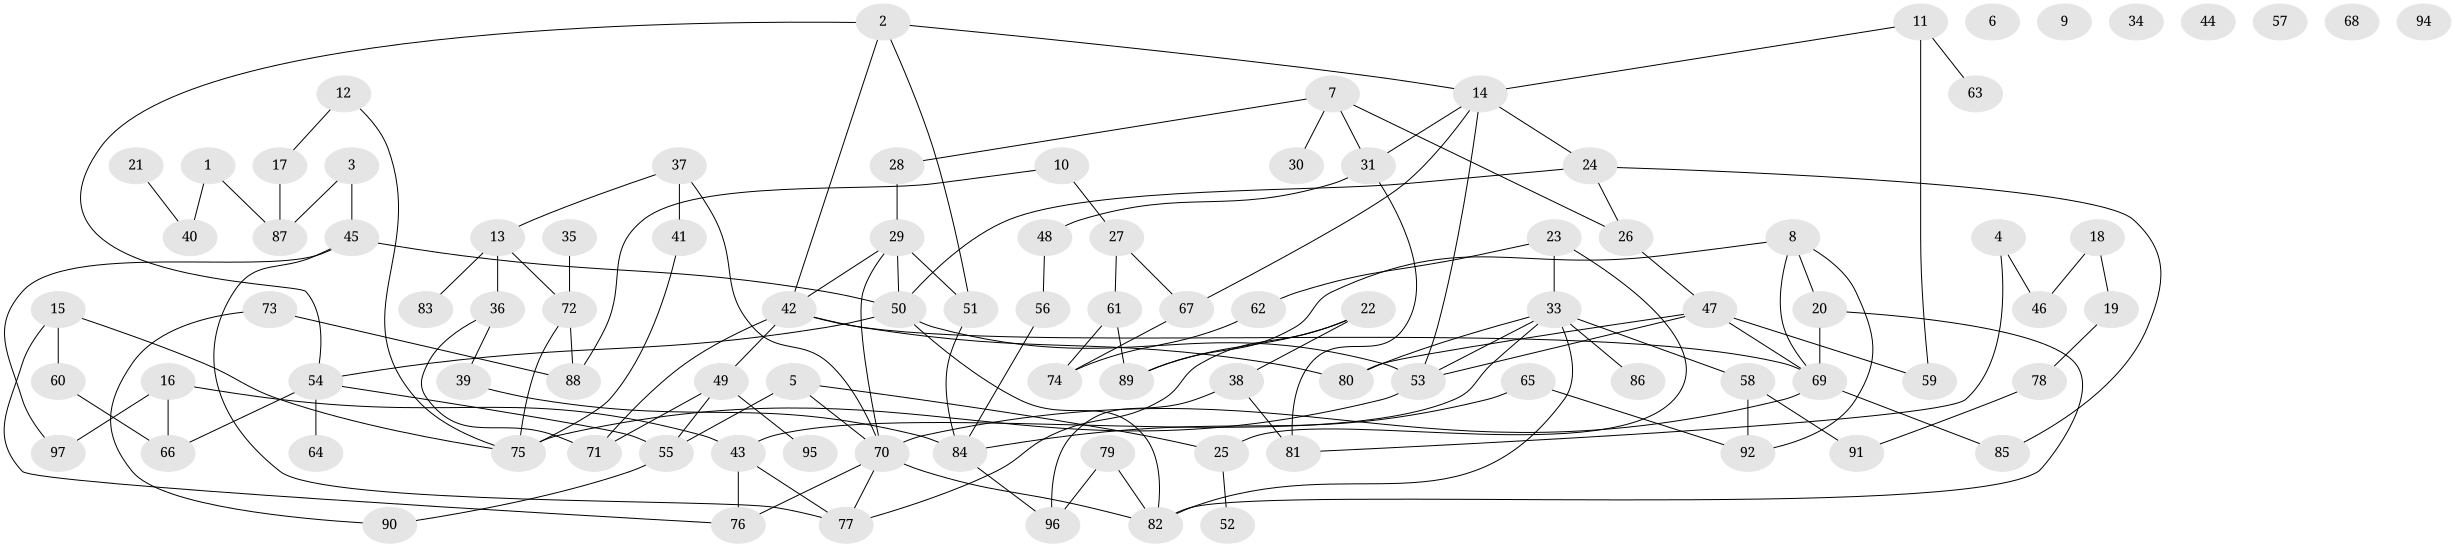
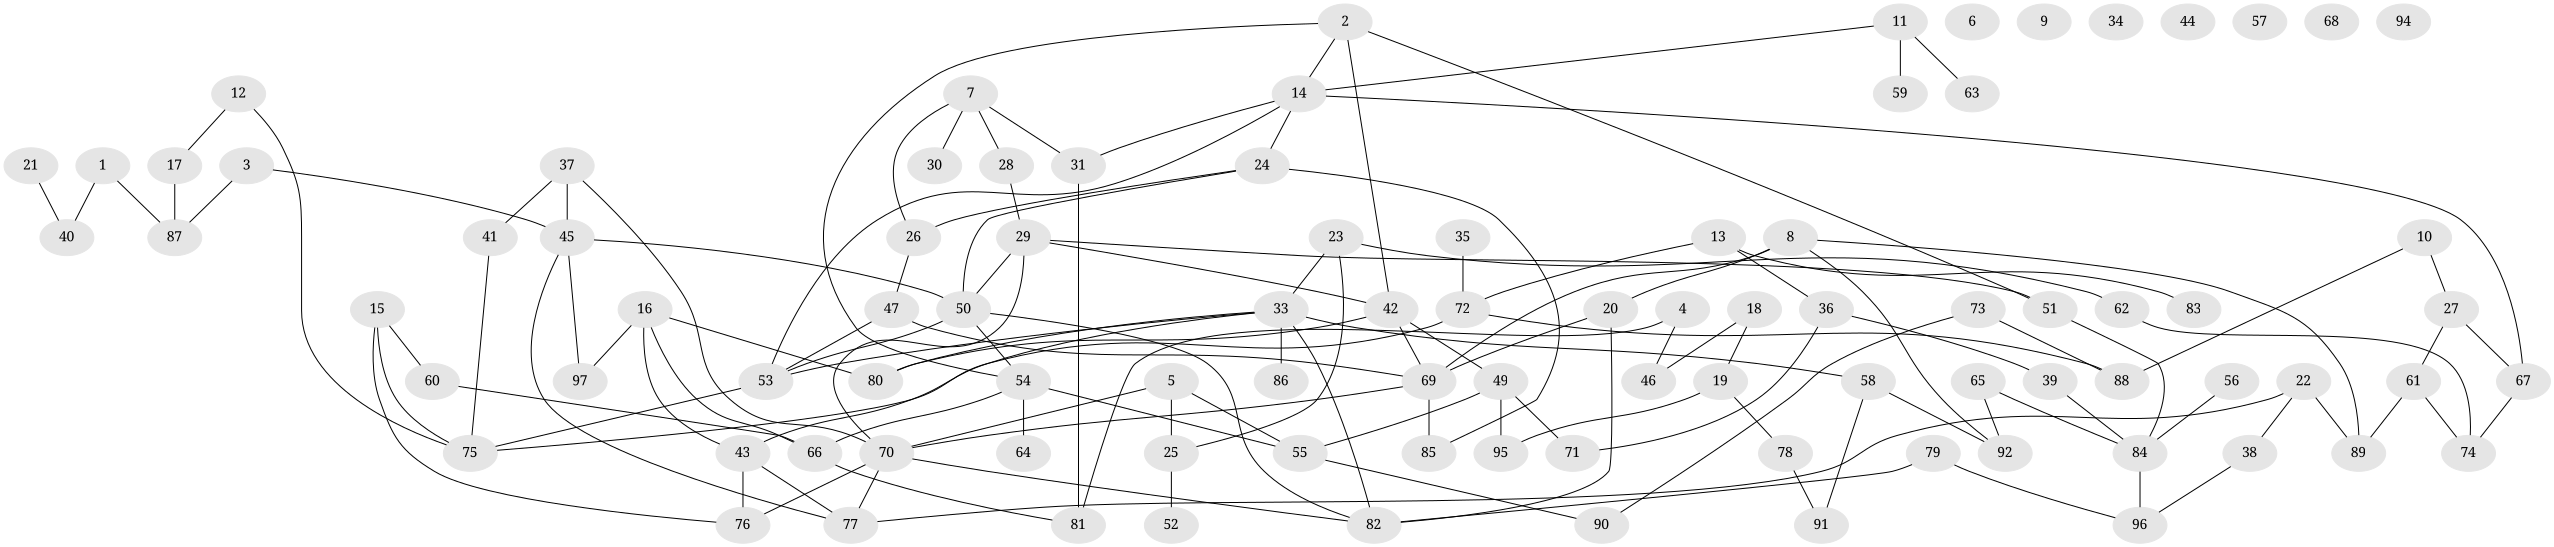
(587, 199) -> (567, 202)
(1045, 238) -> none
(1556, 333) -> (760, 346)
(1811, 343) -> none
(679, 368) -> none
none -> (1620, 416)
(1265, 417) -> (943, 498)
